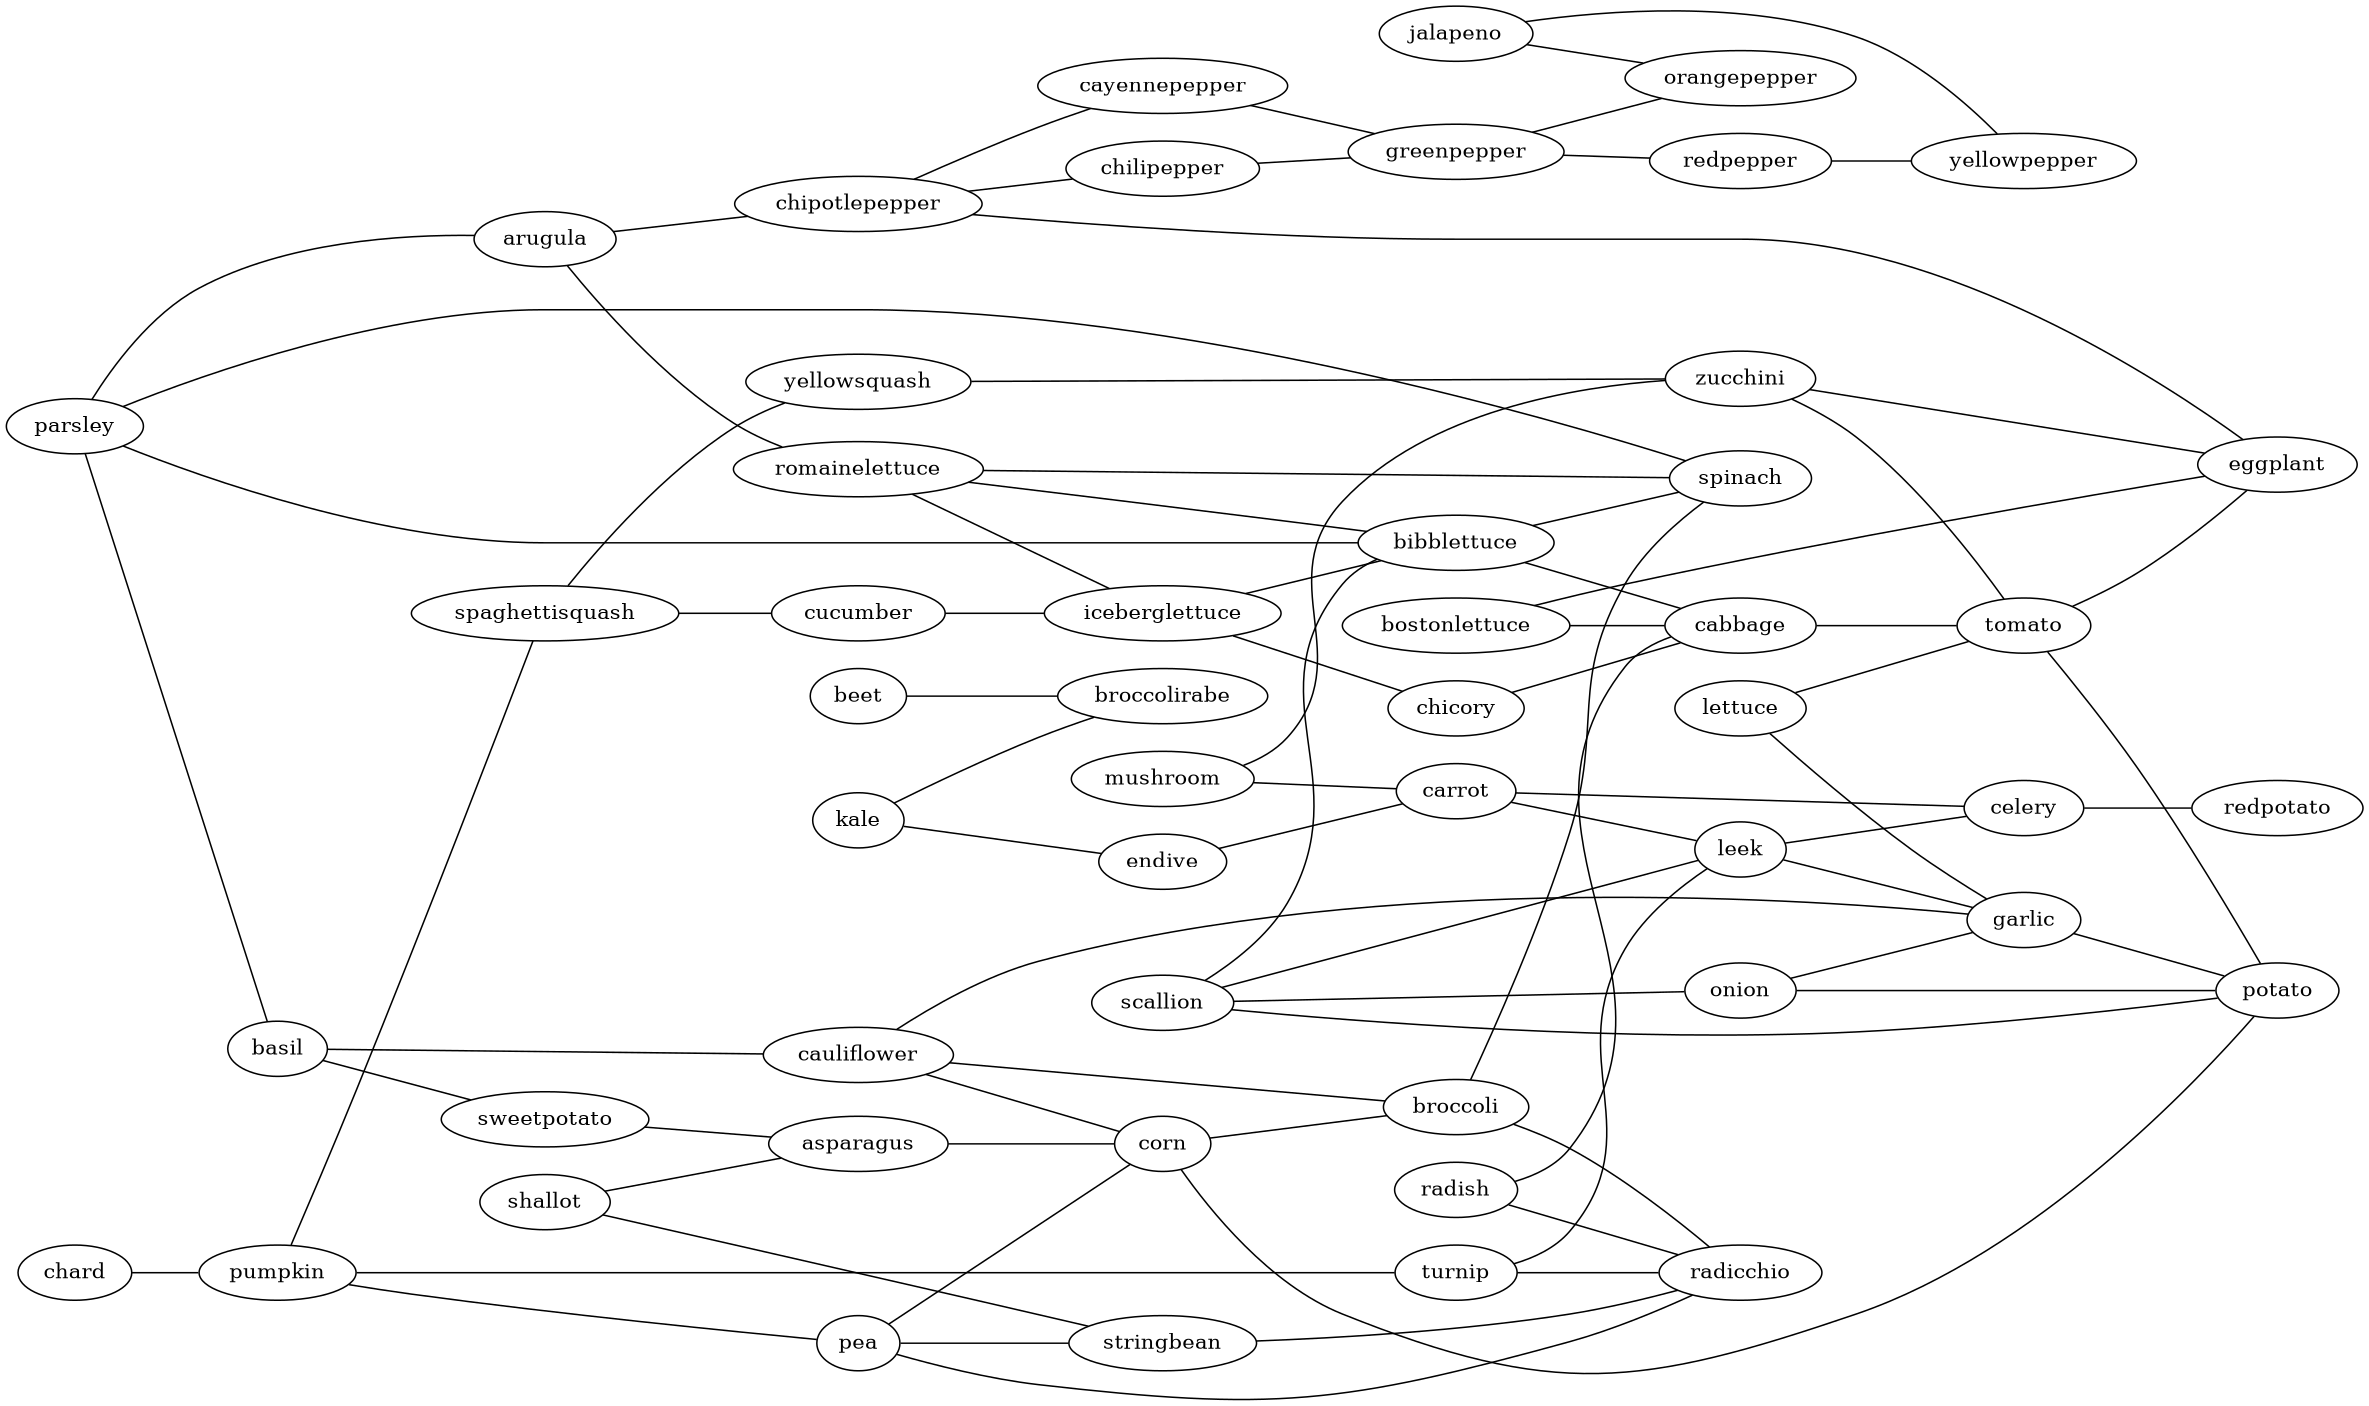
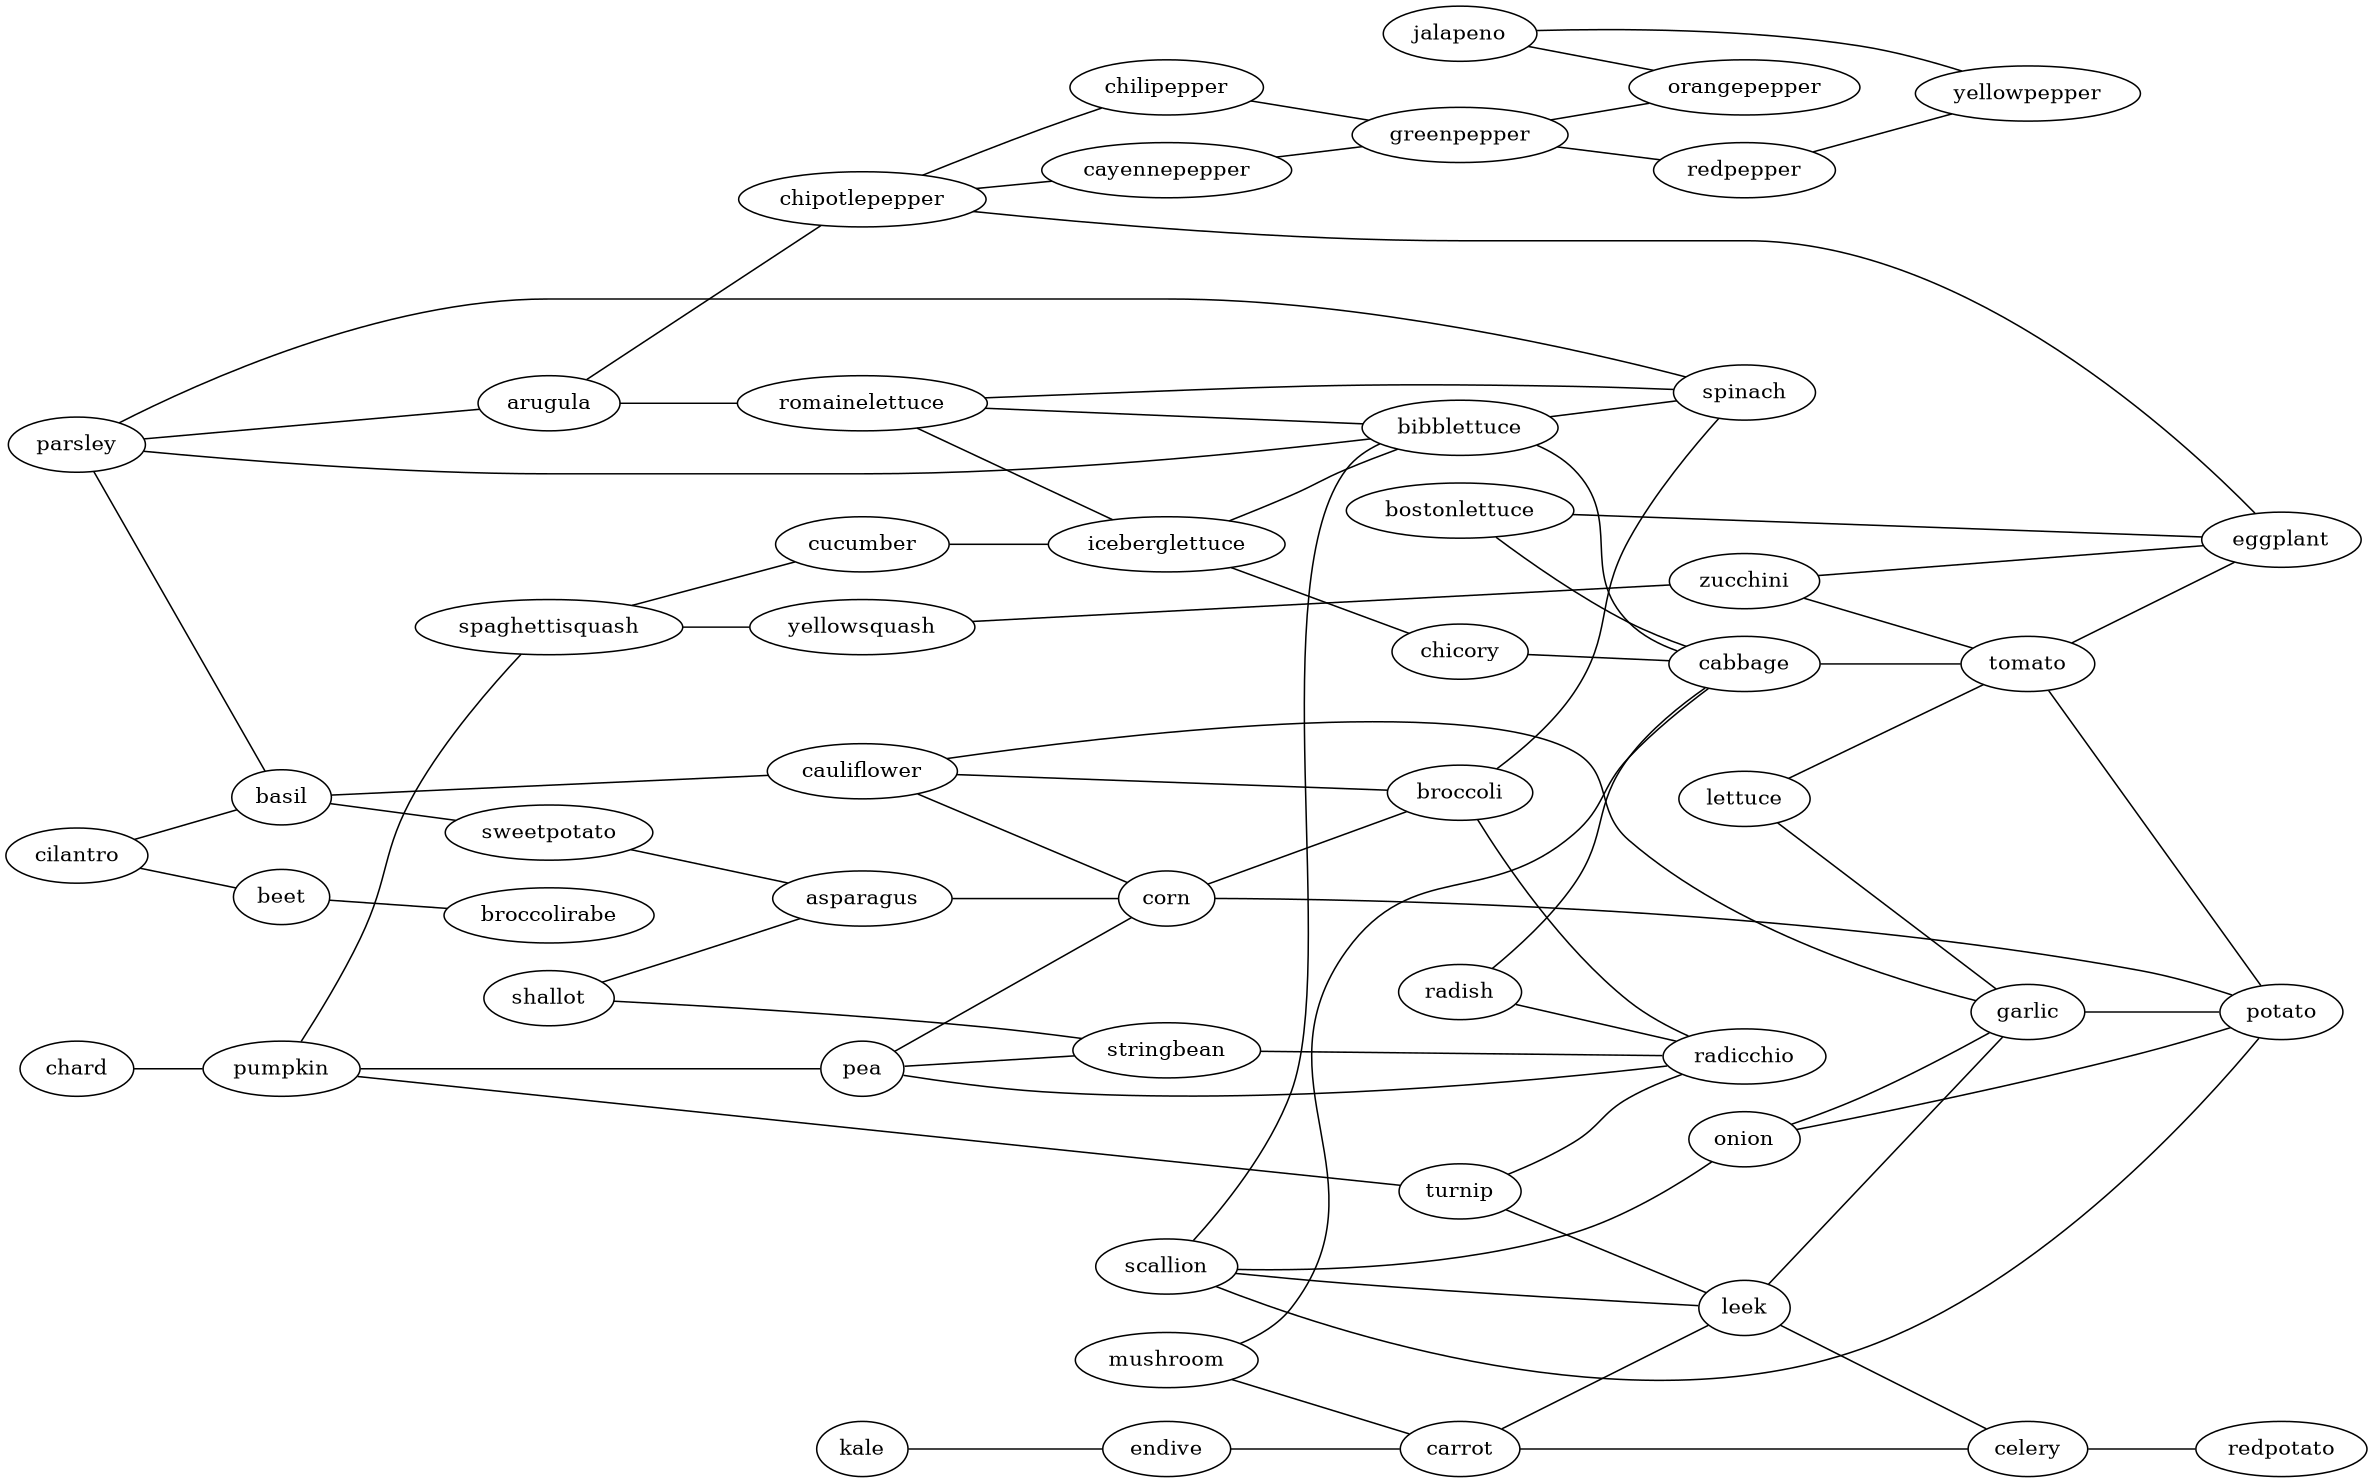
(1361, 485) -> (1355, 941)
(993, 757) -> none
none -> (77, 856)
